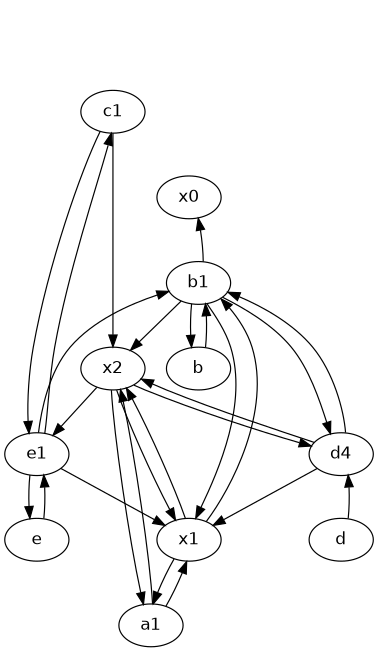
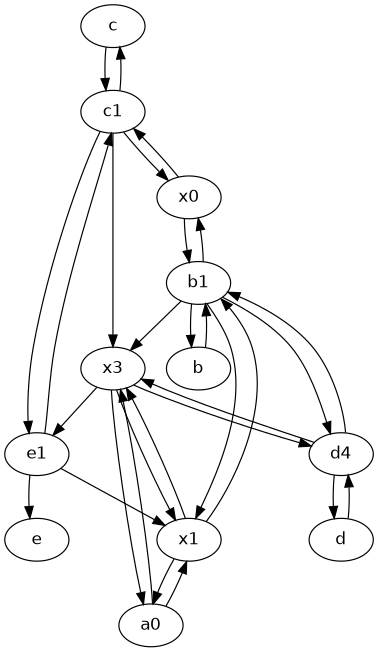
none -> (113, 26)
none -> (141, 152)
none -> (161, 157)
(74, 343) -> (185, 235)
(113, 369) -> (113, 369)
(270, 494) -> (333, 491)
(45, 503) -> none
(151, 625) -> (151, 625)
